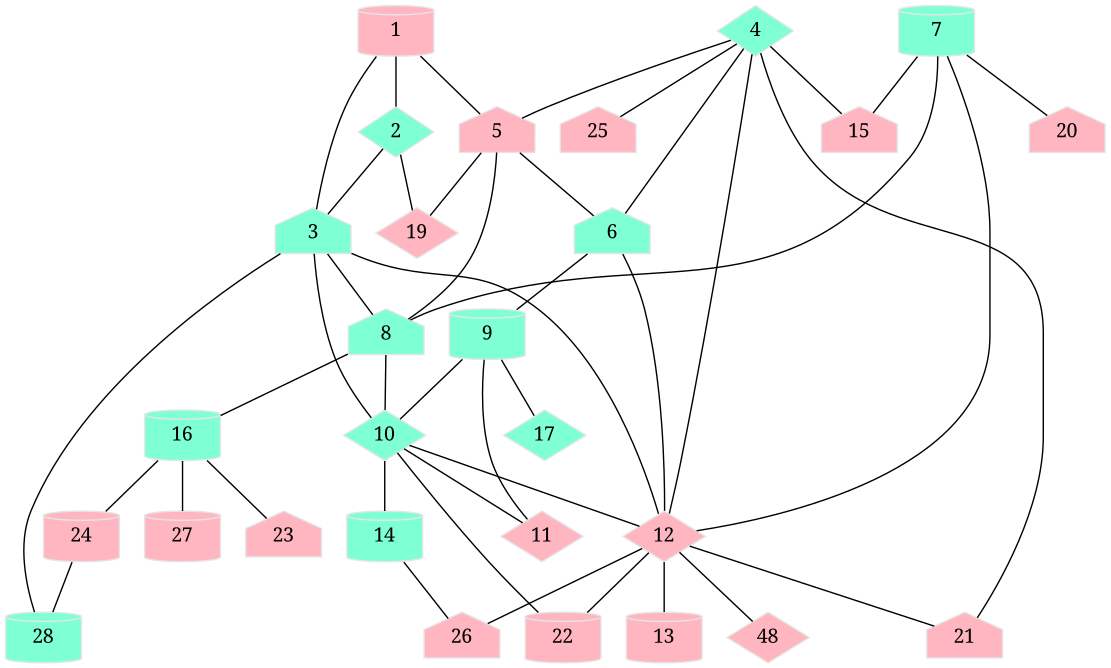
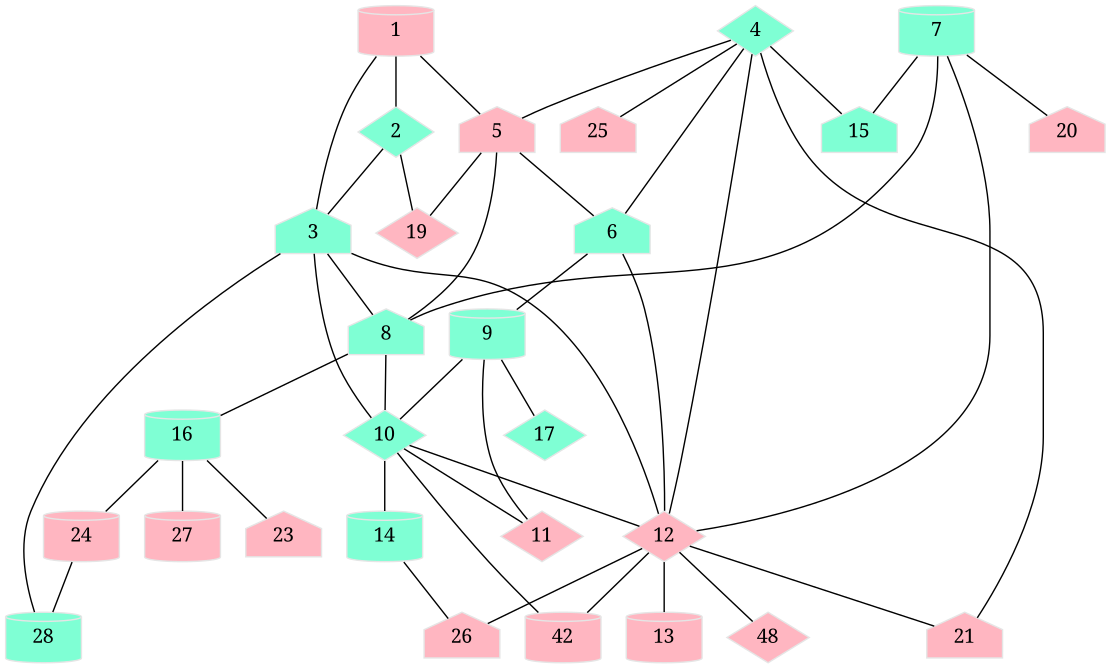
(859, 132) -> (859, 132)
(563, 637) -> (563, 637)
